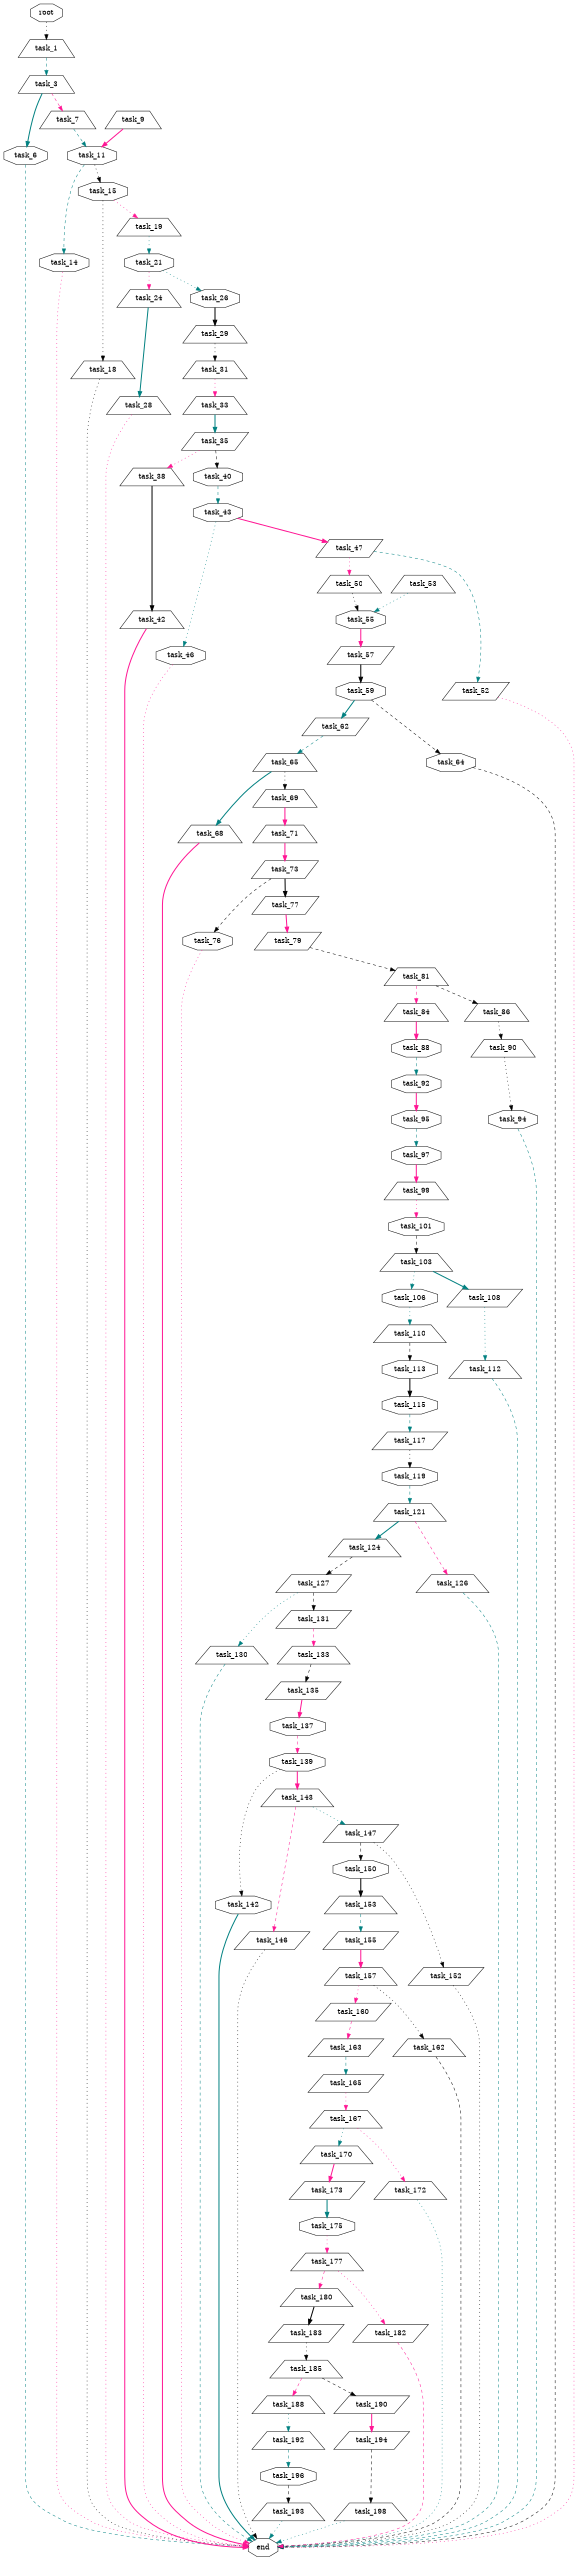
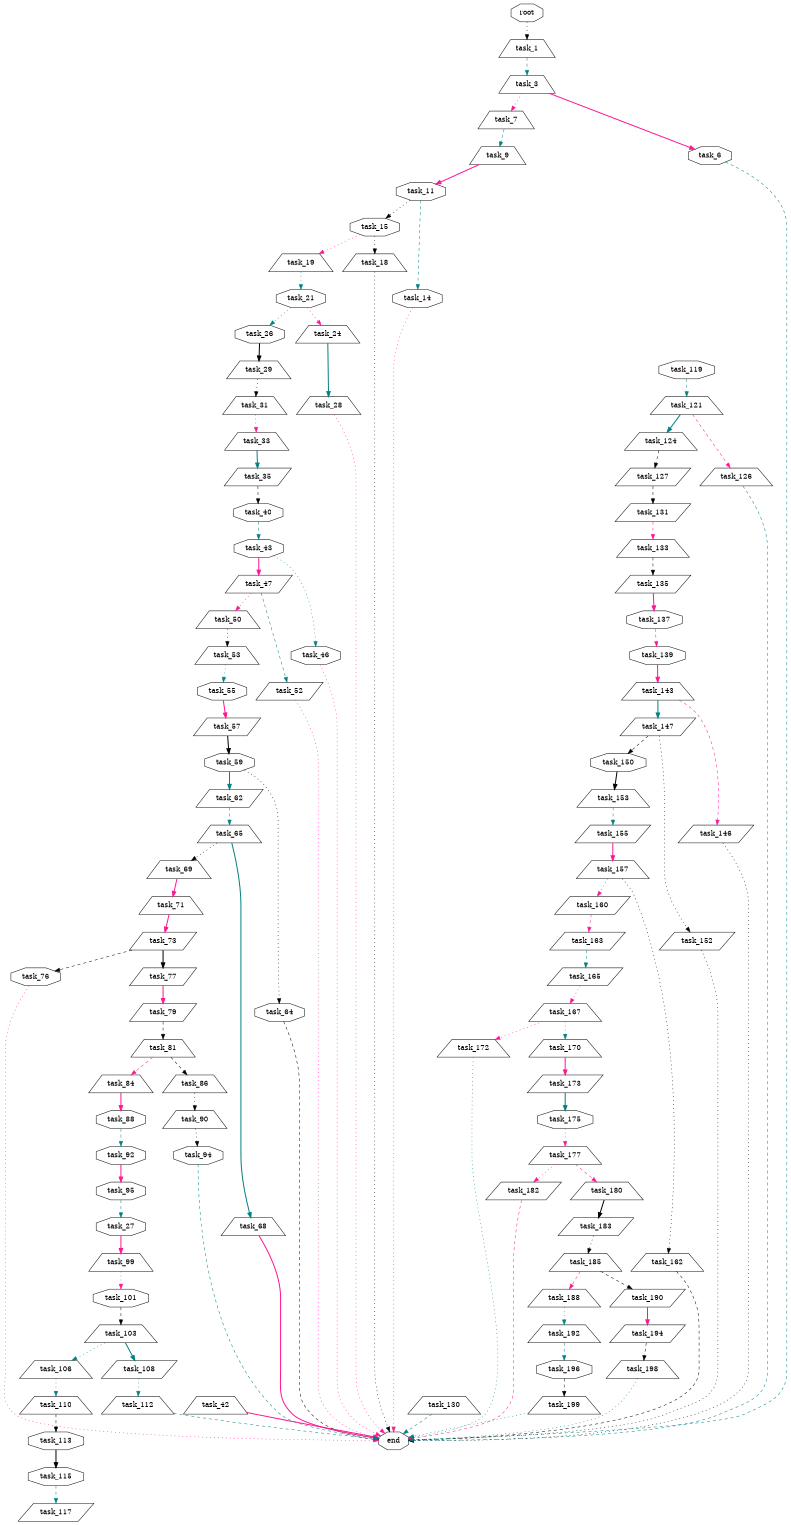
(56, 100) -> (518, 100)
(33, 117) -> (619, 120)
(78, 136) -> (503, 135)
(152, 477) -> none
(354, 600) -> (228, 635)
(404, 725) -> (278, 878)
(416, 1155) -> (121, 1227)
(410, 1298) -> (56, 1369)
(410, 1456) -> none
(267, 1614) -> none
(327, 1814) -> (658, 707)
(243, 1905) -> none
(288, 2512) -> (564, 1405)
